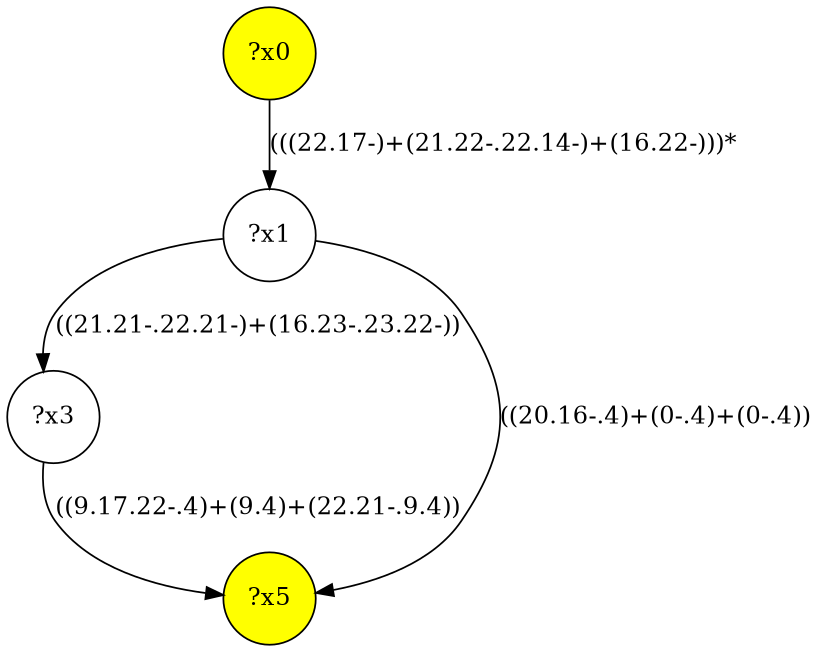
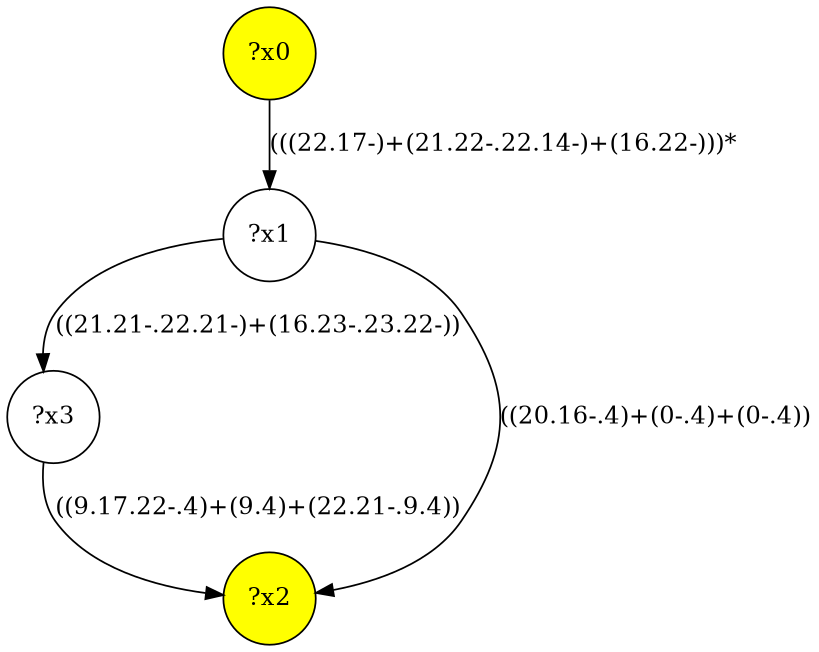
(270, 599) -> (270, 599)
